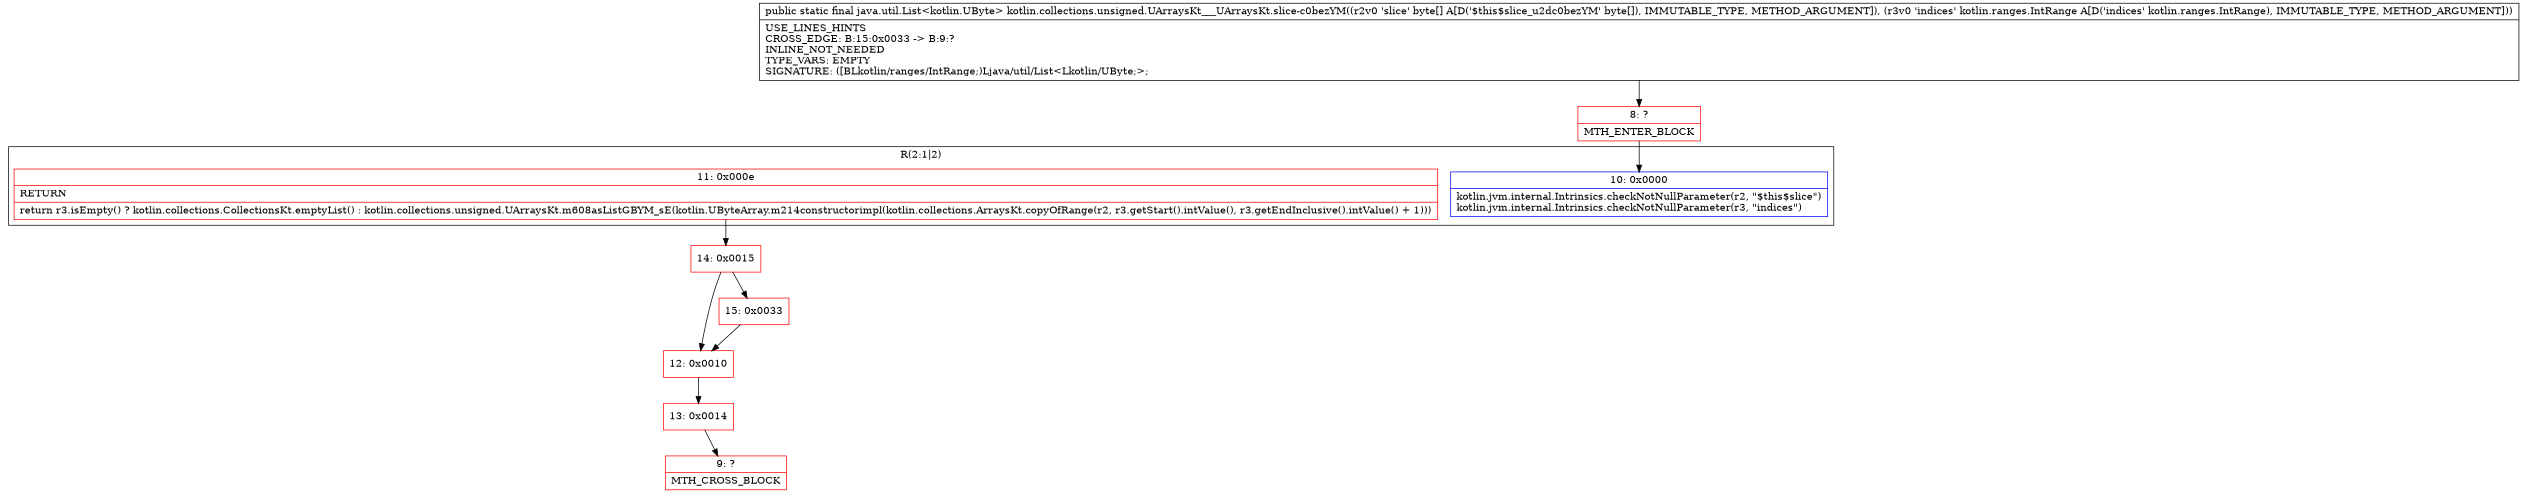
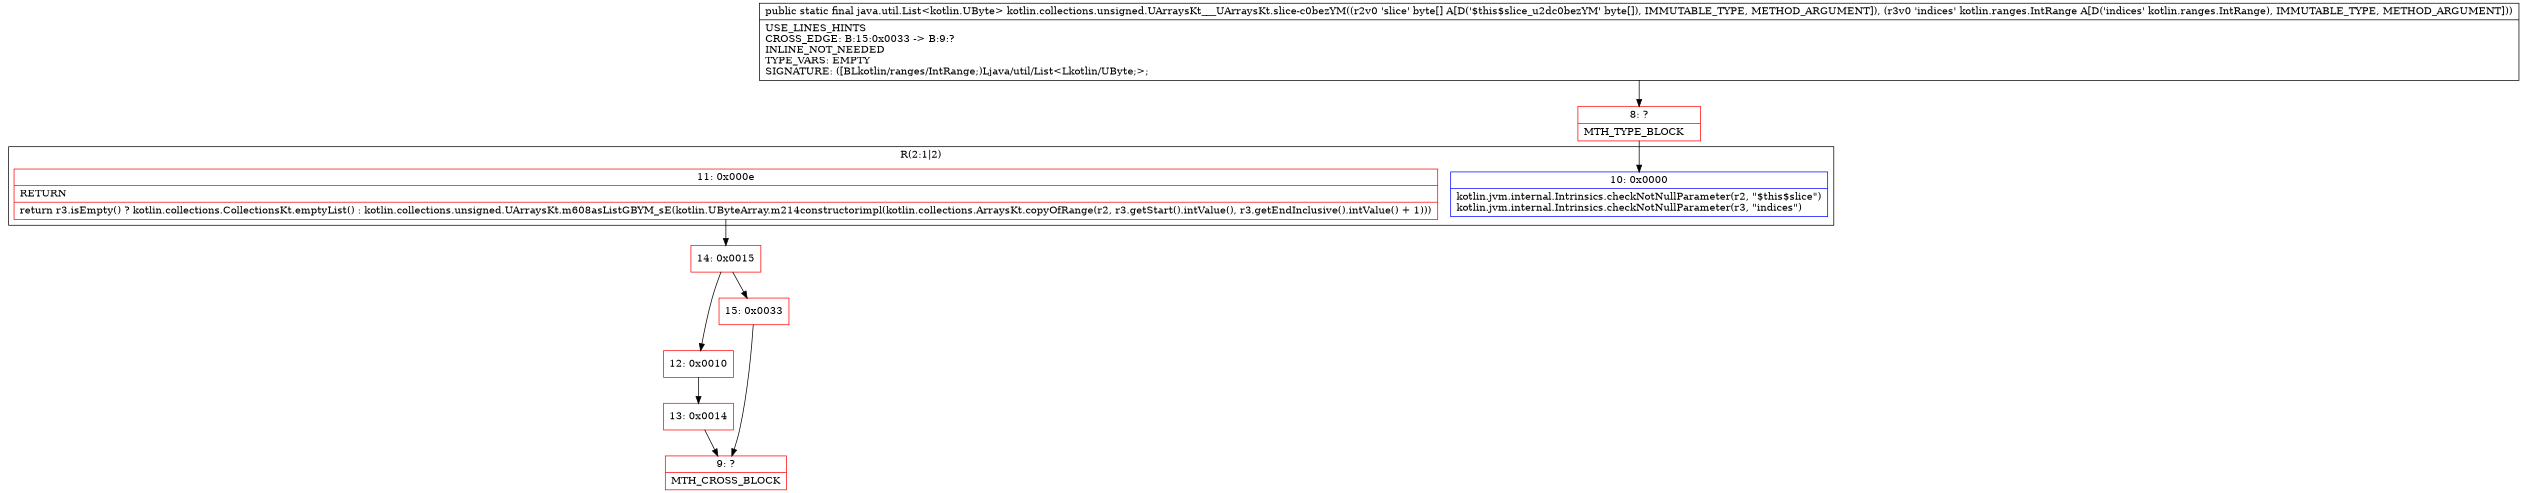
(1639, 132) -> (1634, 132)
(729, 335) -> (747, 387)
